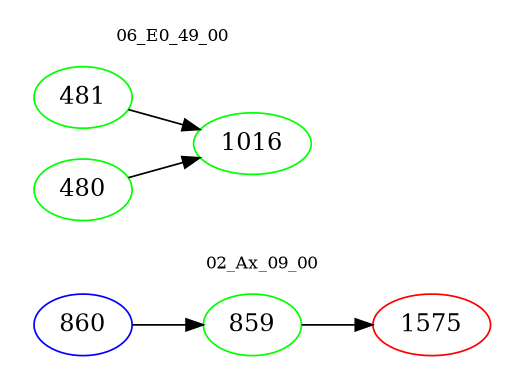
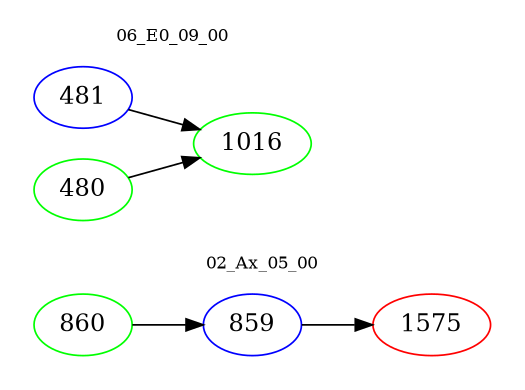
(173, 37) -> (173, 37)
(83, 97) -> (83, 97)
(262, 264) -> (262, 264)
(83, 325) -> (83, 325)
(252, 325) -> (252, 325)
